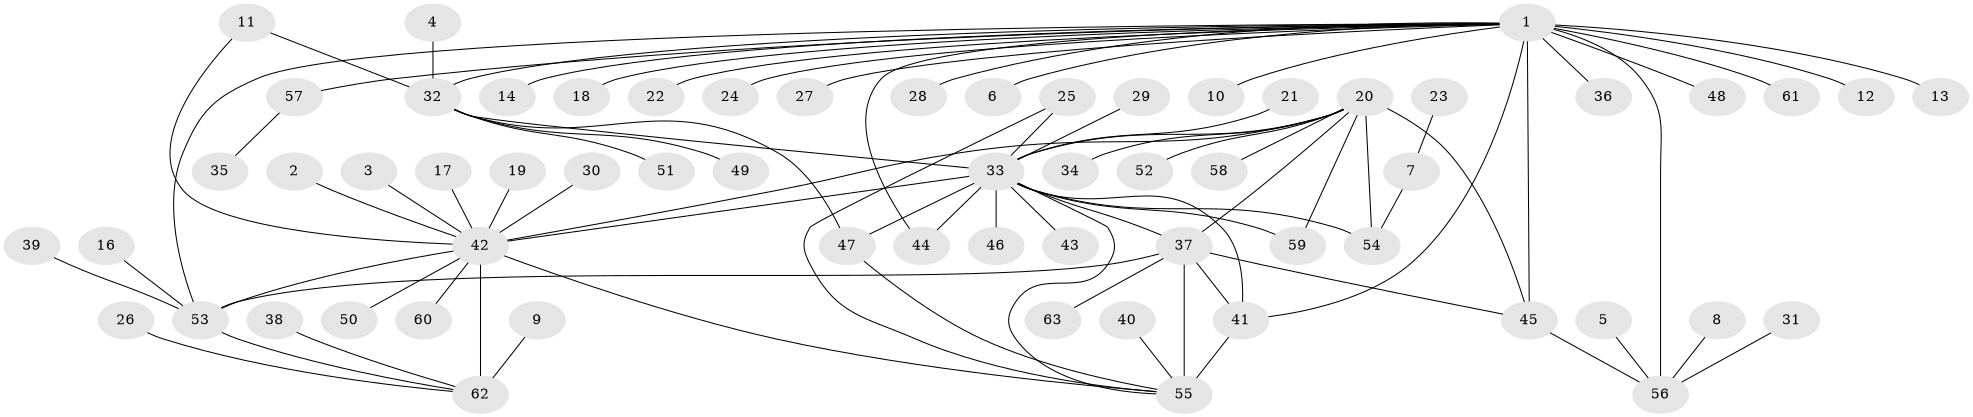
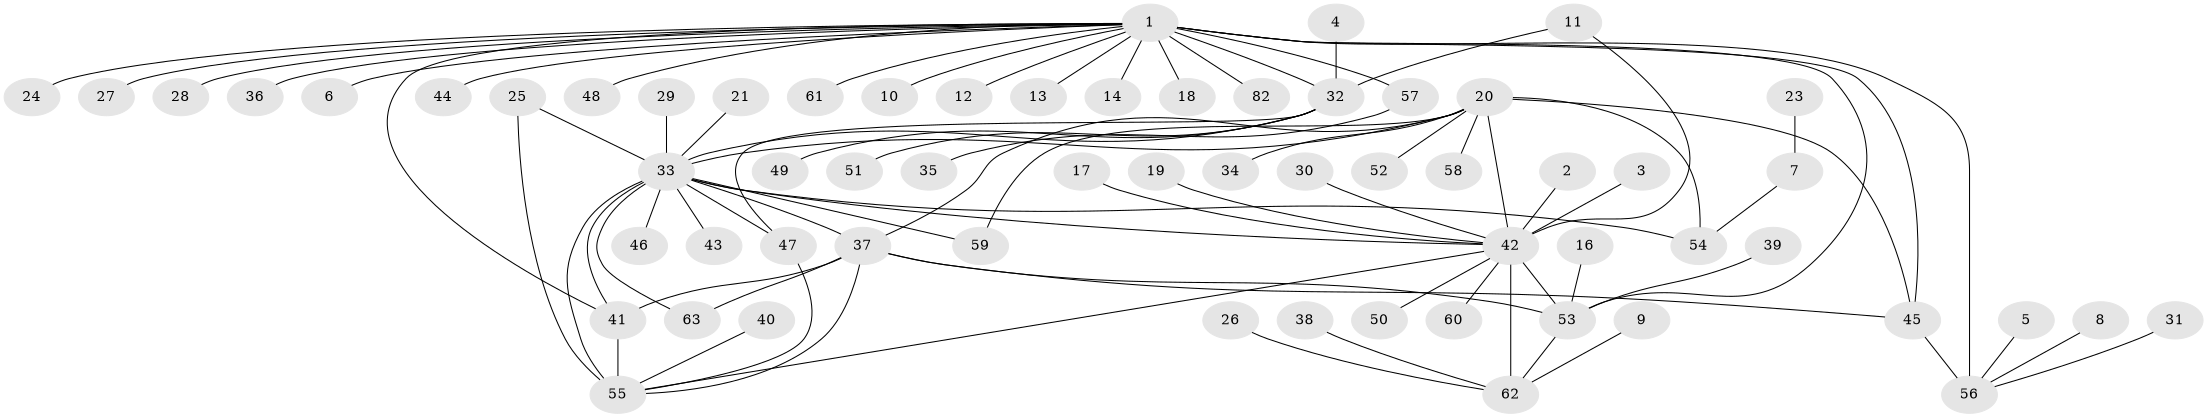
(656, 97) -> (1262, 97)
(959, 209) -> (598, 256)
